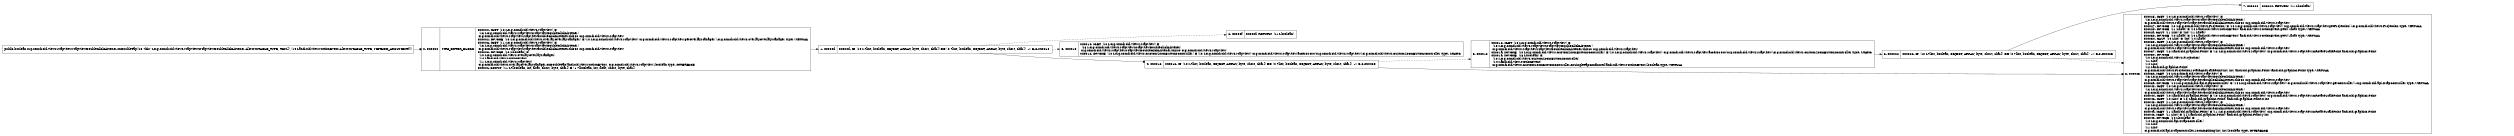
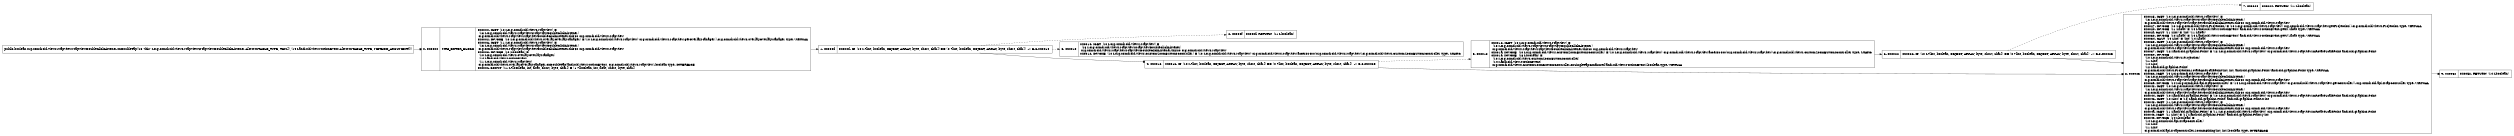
(2121, 13) -> (2121, 13)
(2087, 60) -> (2087, 60)
none -> (2475, 74)
